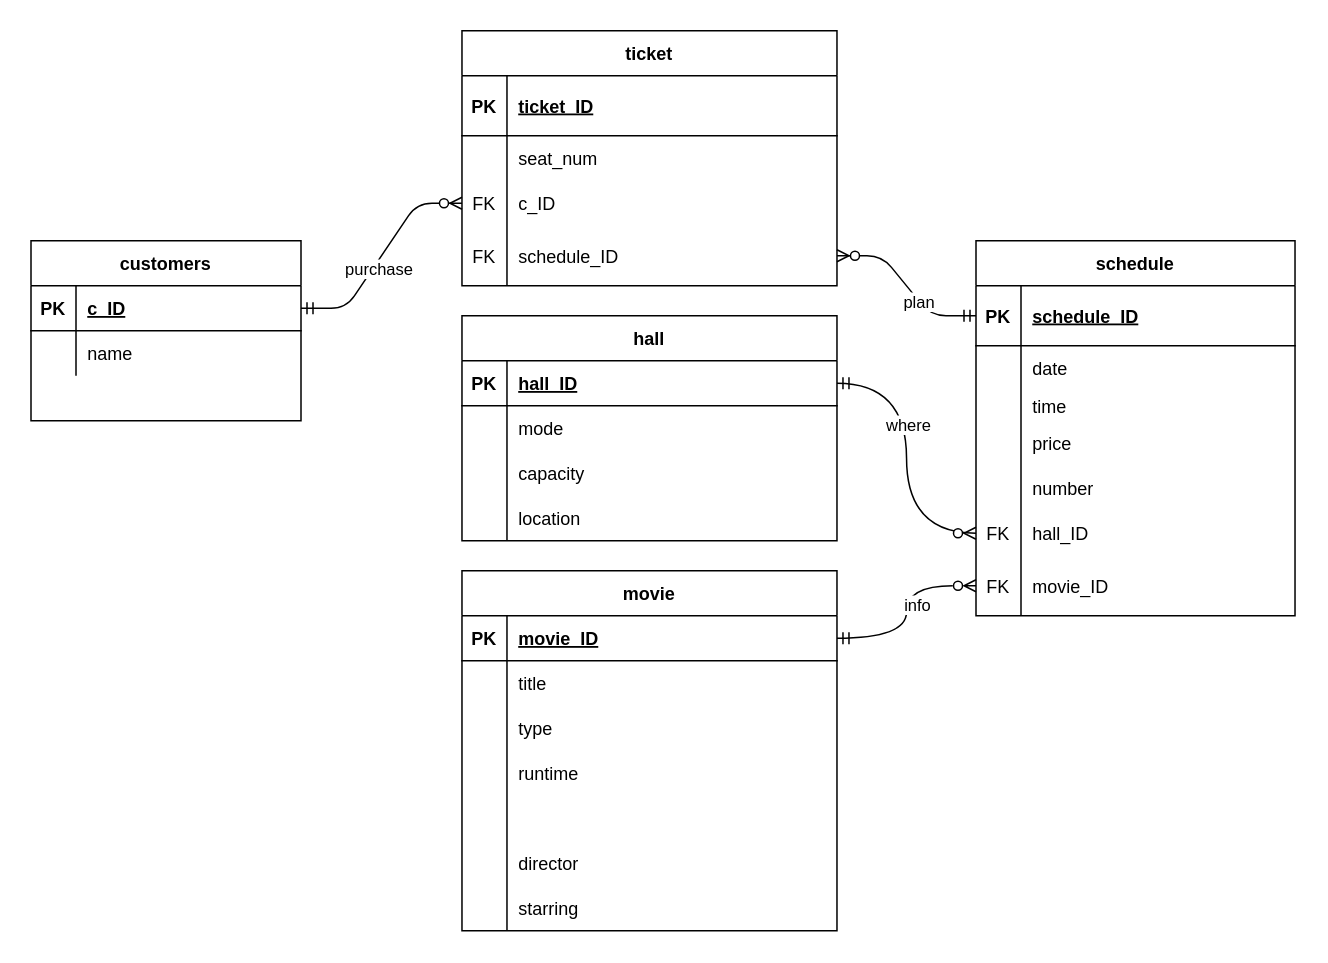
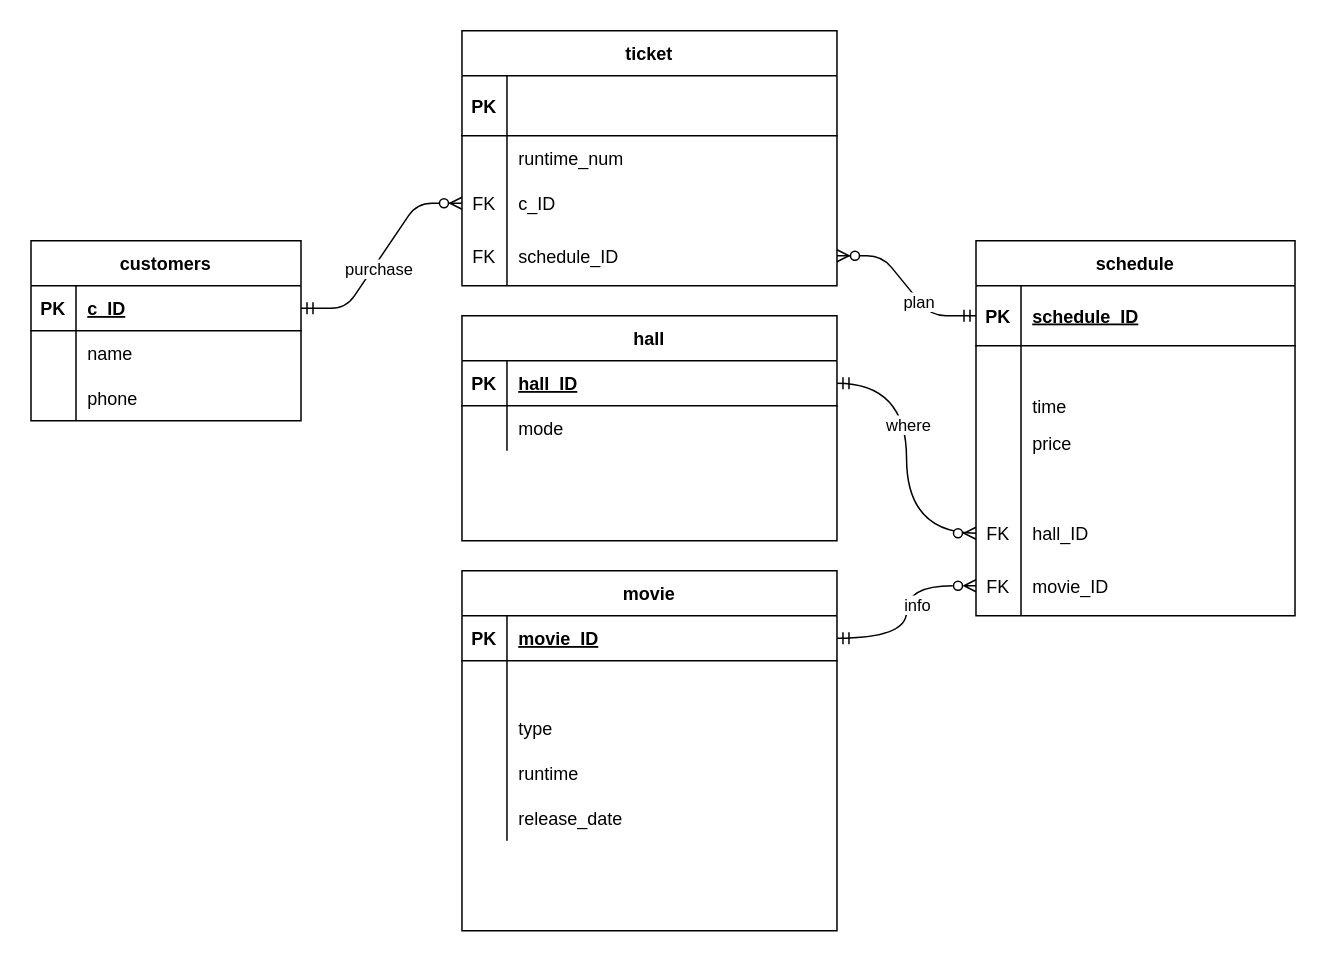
(672, 106) -> none
(558, 159) -> (571, 159)
(1158, 368) -> none
none -> (188, 398)
(672, 473) -> none
(1158, 488) -> none
(672, 518) -> none
(672, 683) -> none
none -> (672, 818)
(672, 863) -> none
(672, 908) -> none
